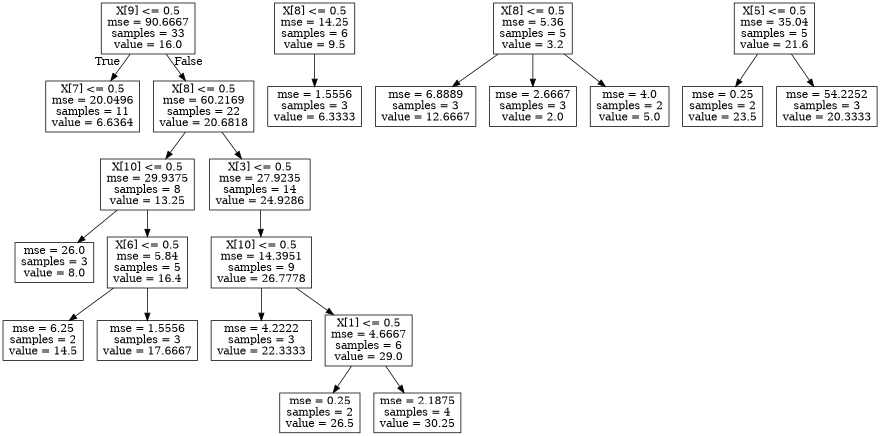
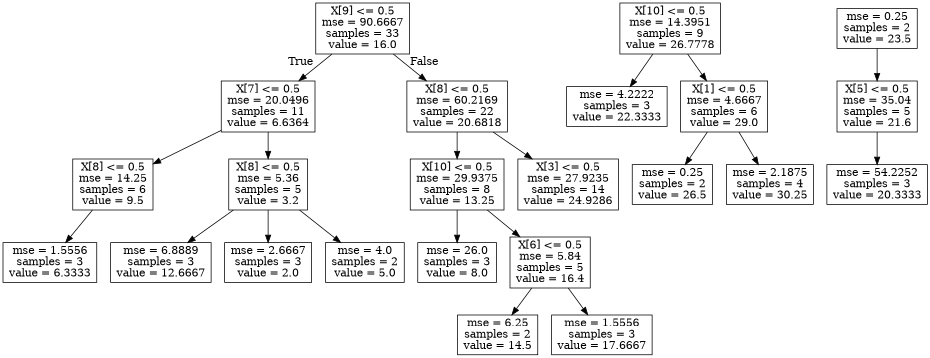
(749, 67) -> (877, 61)
none -> (268, 142)
none -> (191, 145)
(261, 220) -> none
